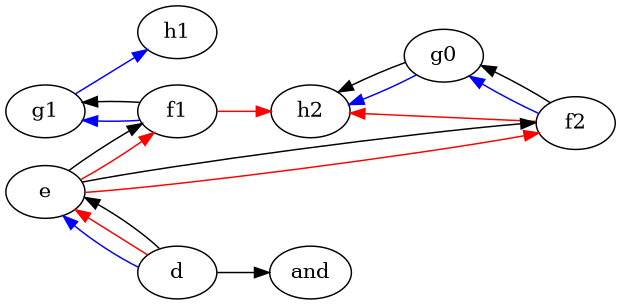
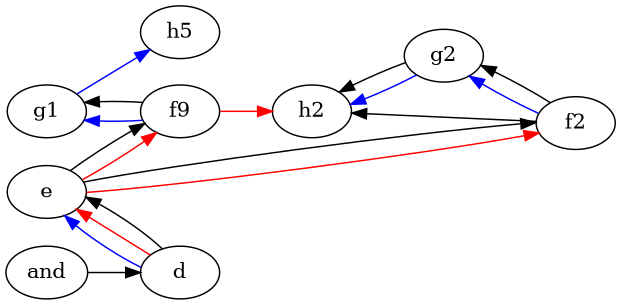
(177, 32) -> (180, 32)
(444, 56) -> (444, 56)
(177, 111) -> (180, 111)
(451, 118) -> (451, 118)
(236, 273) -> (107, 273)
